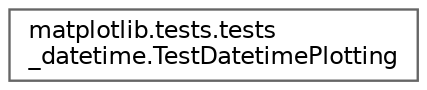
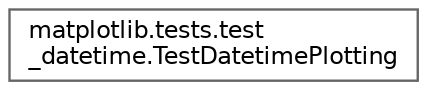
(214, 45) -> (214, 45)
